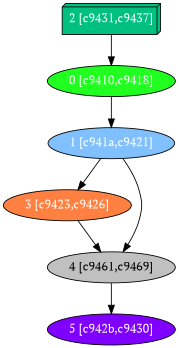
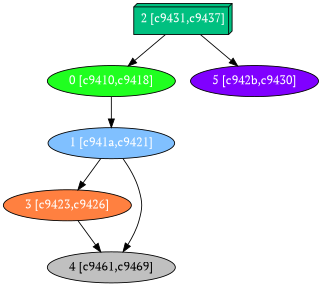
(111, 294) -> (216, 48)
